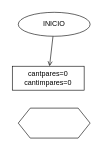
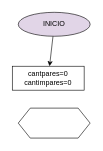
(54, 24) -> (54, 24)
(50, 62) -> (50, 60)
